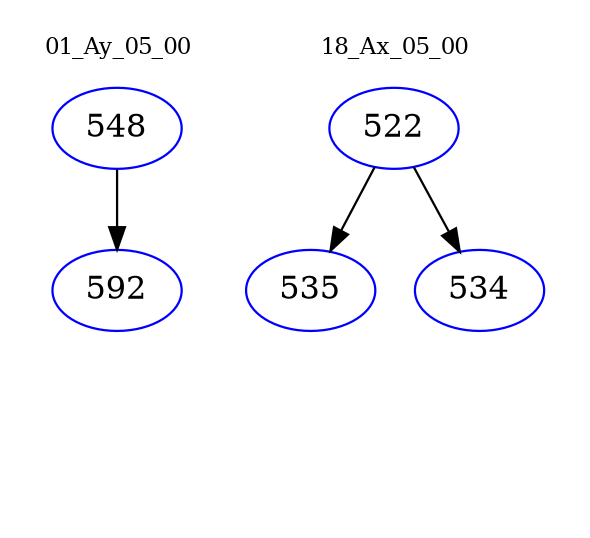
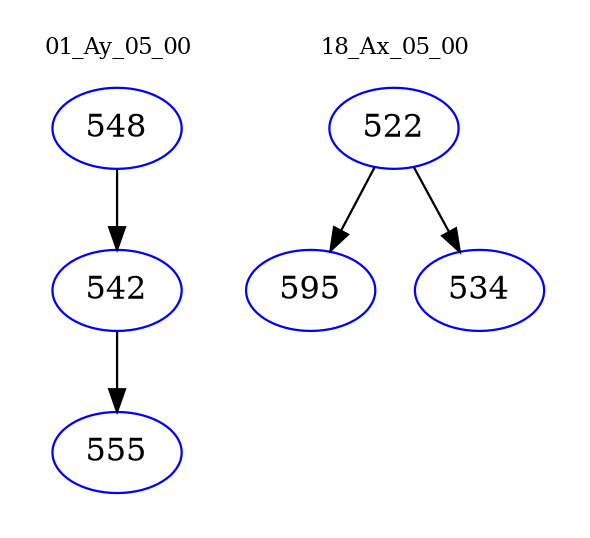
(117, 290) -> (117, 290)
(311, 290) -> (311, 290)
none -> (117, 453)
